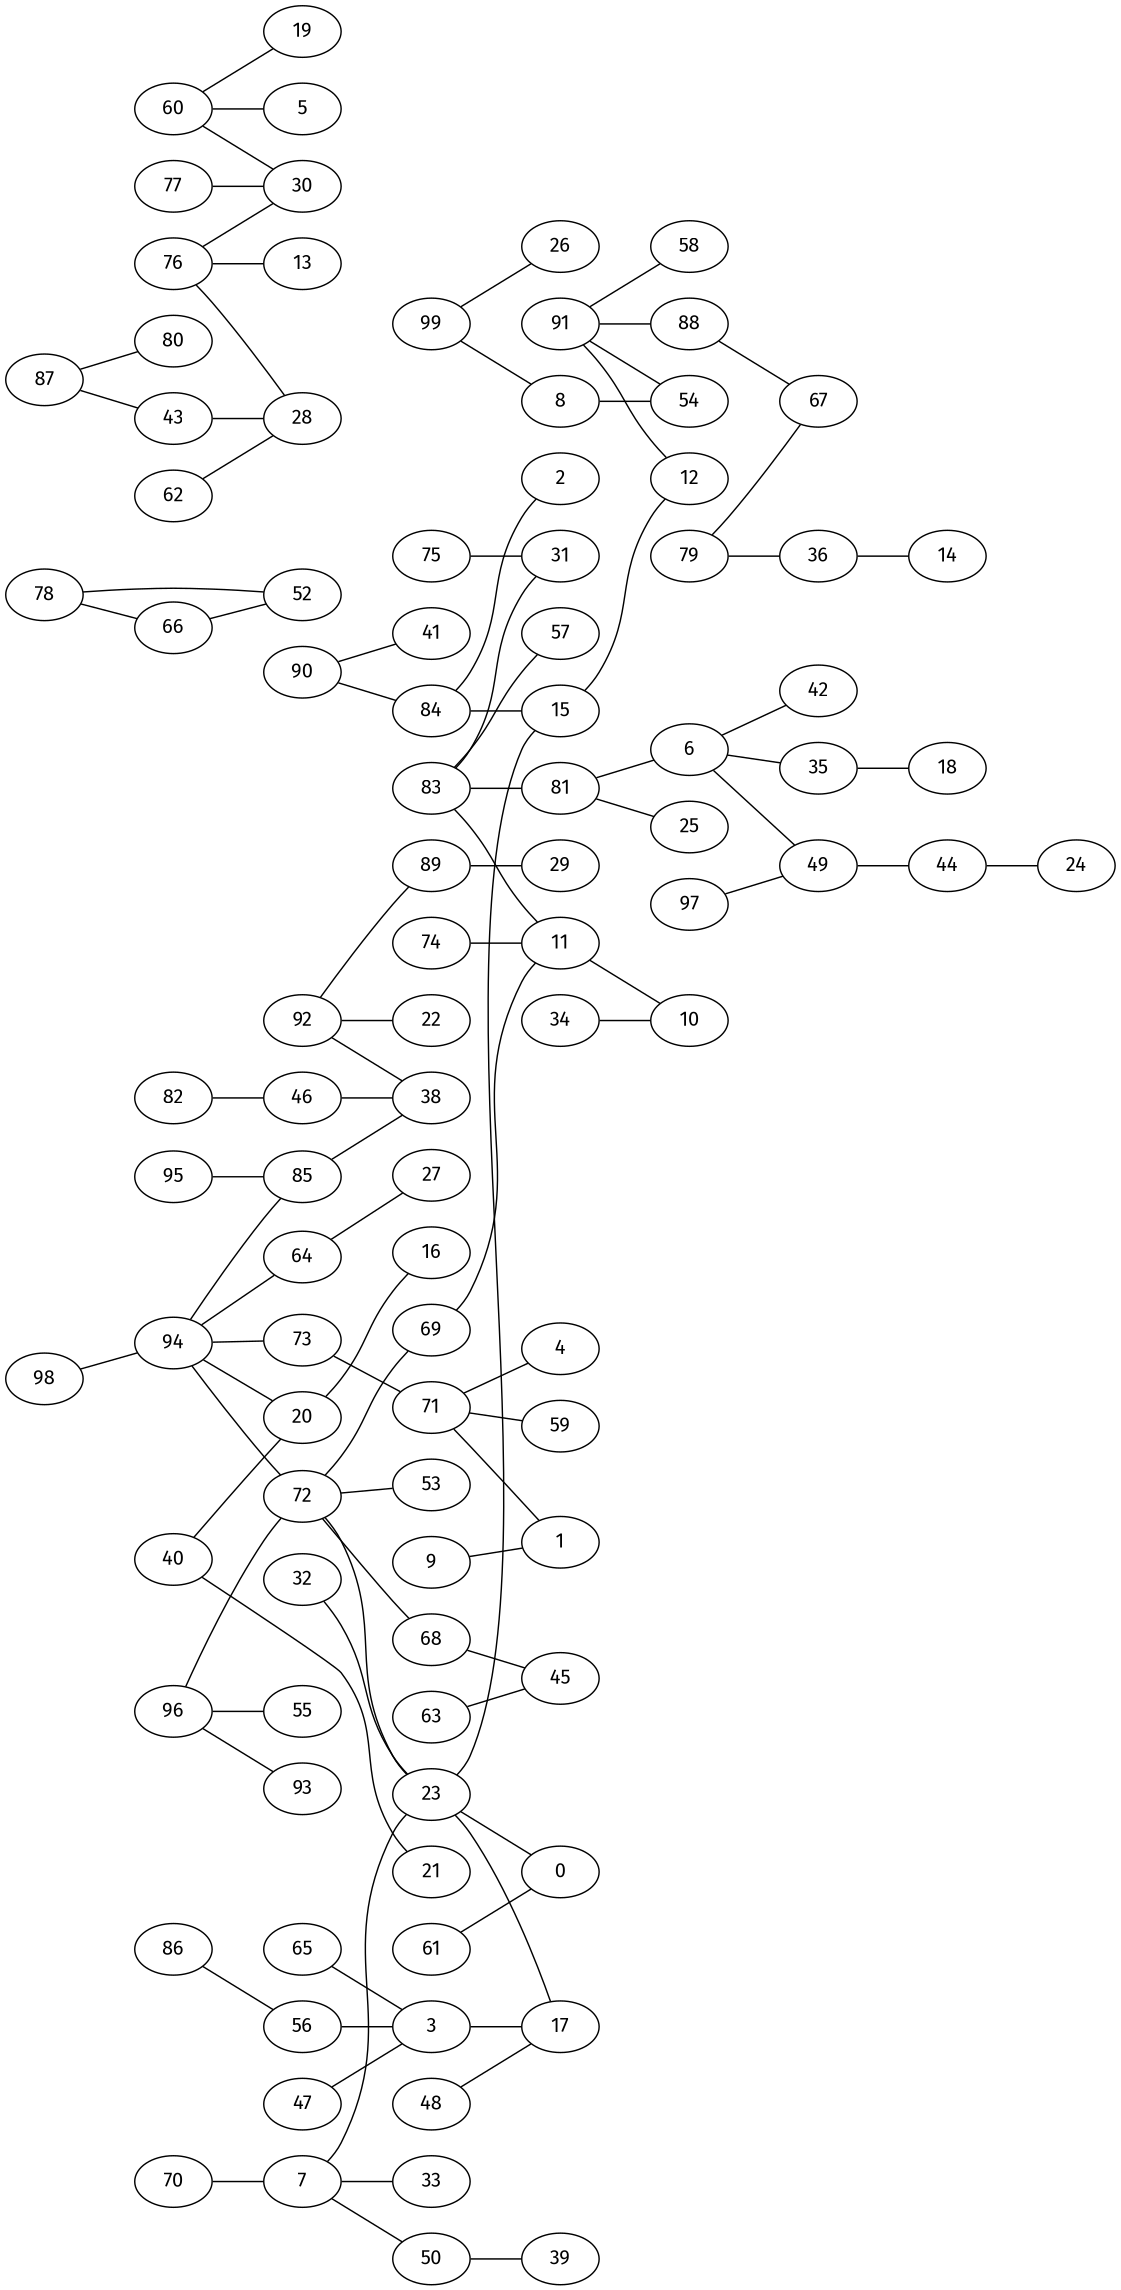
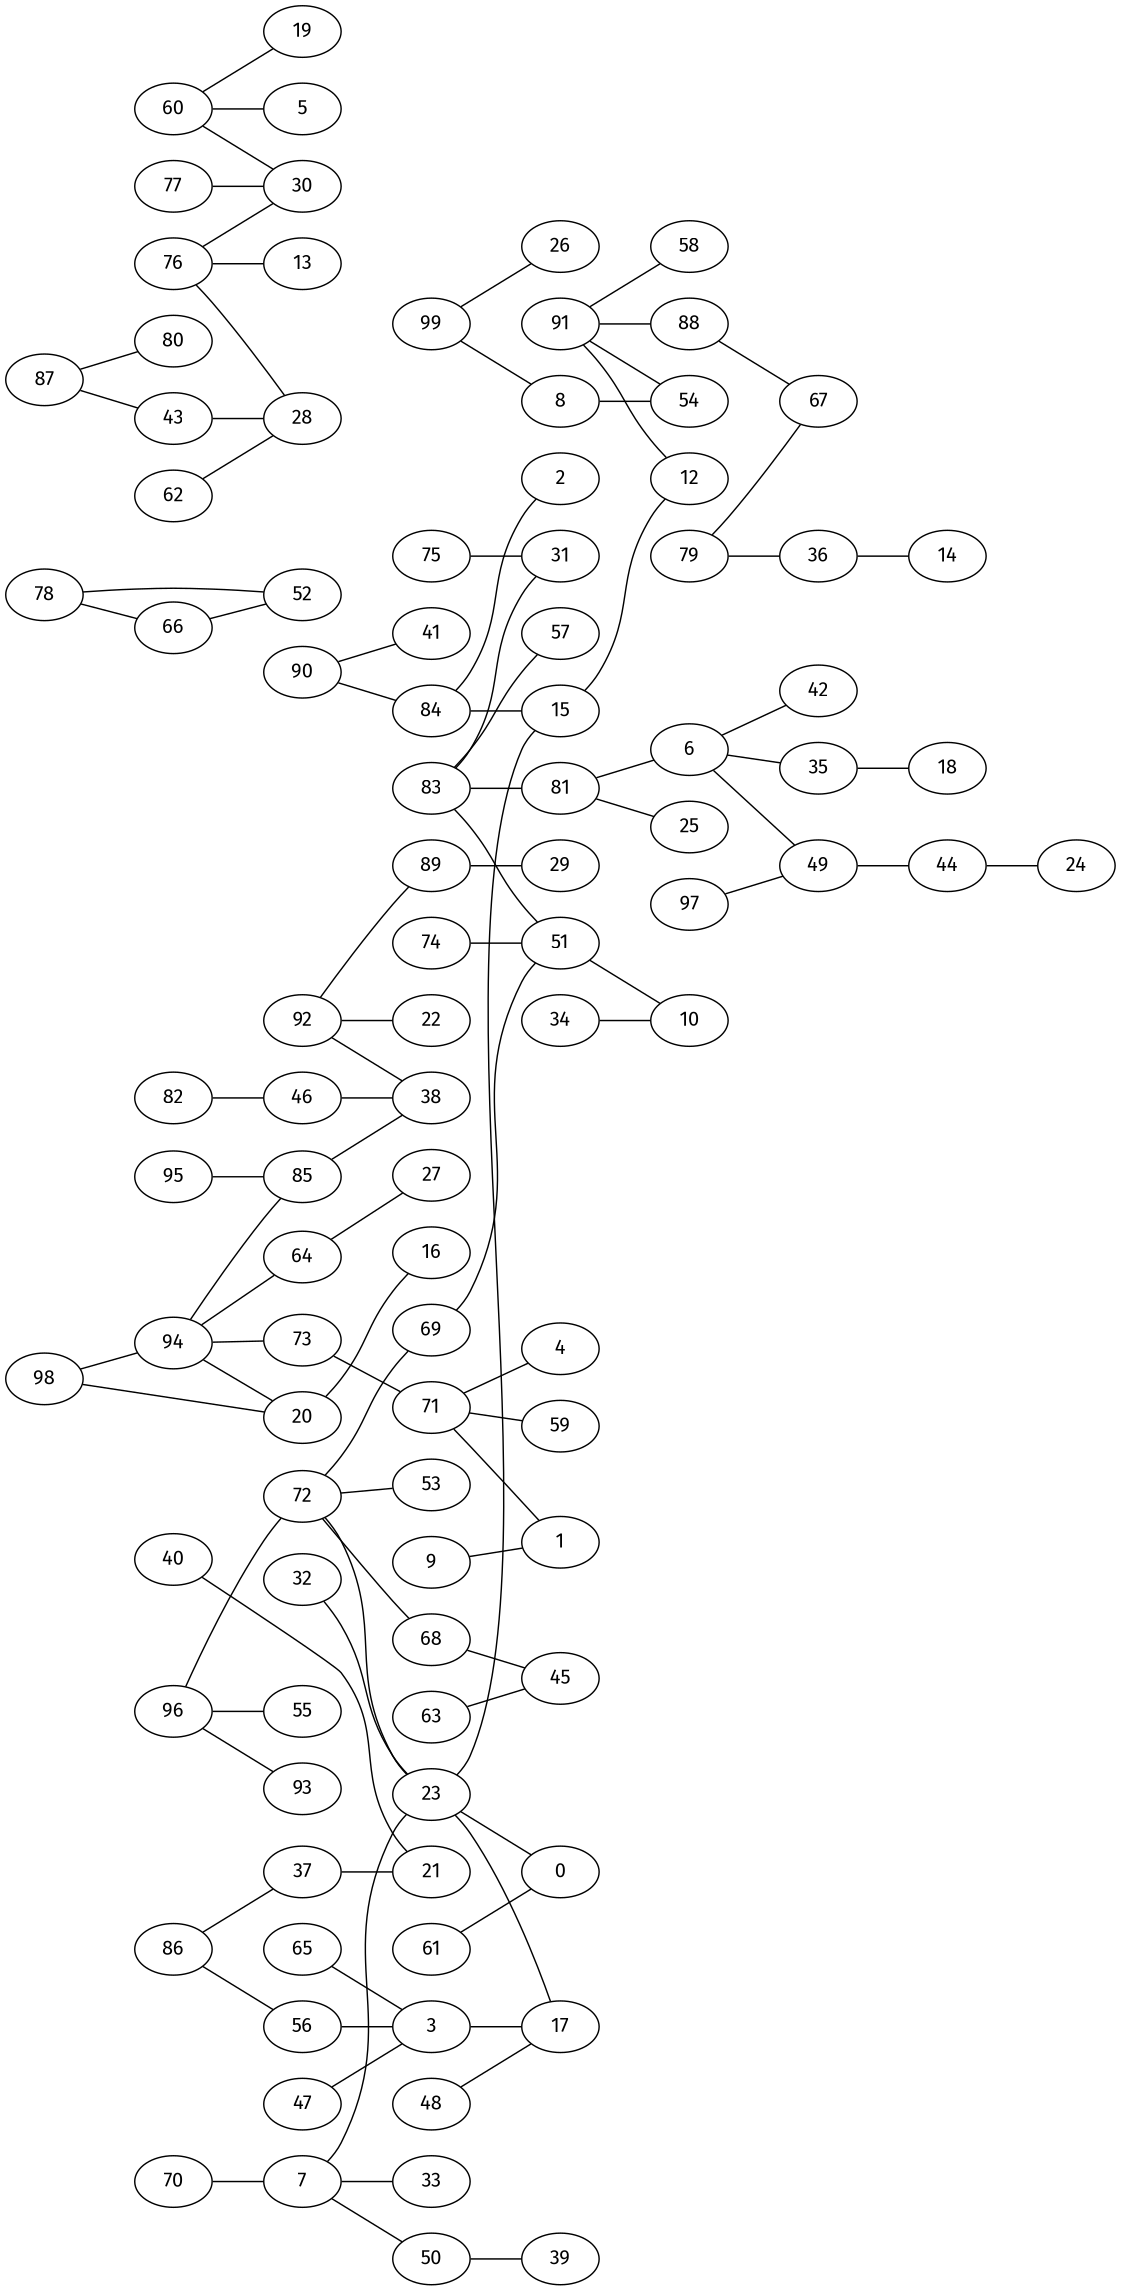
(560, 943) -> (560, 943)
(235, 1422) -> none
(237, 1488) -> (173, 1398)
none -> (302, 1872)
